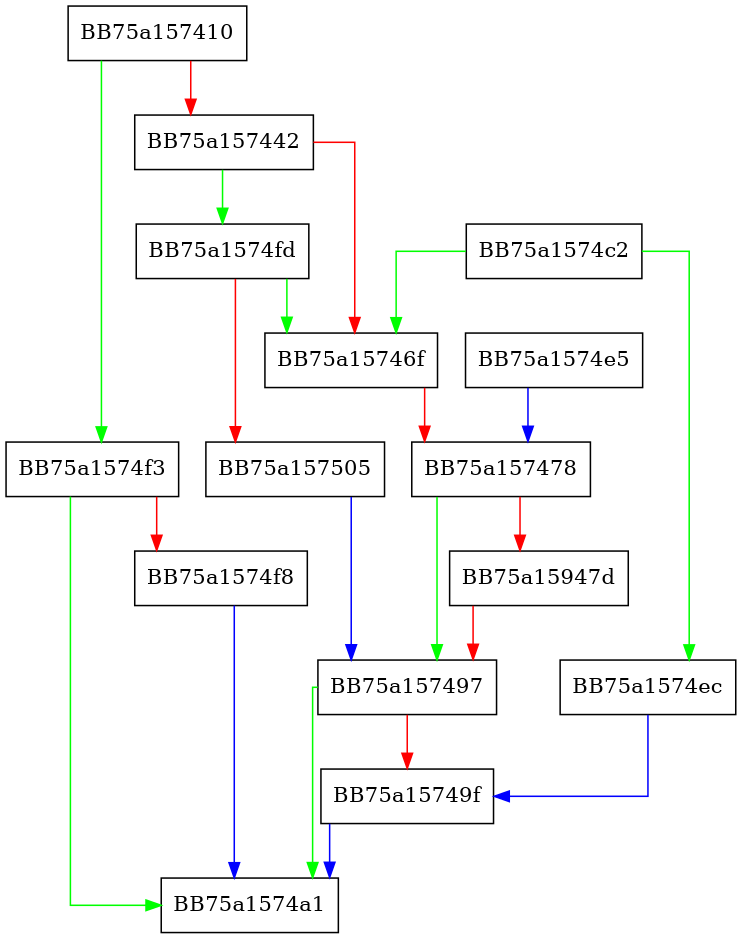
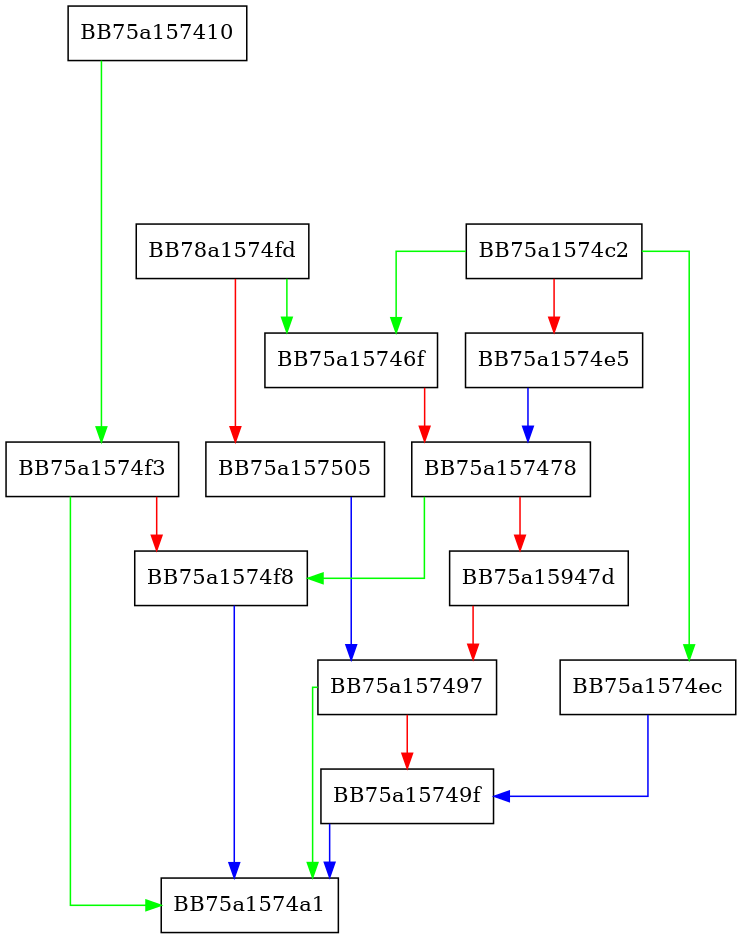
(224, 142) -> none
(223, 251) -> (223, 251)
none -> (554, 298)
(437, 571) -> (414, 578)
